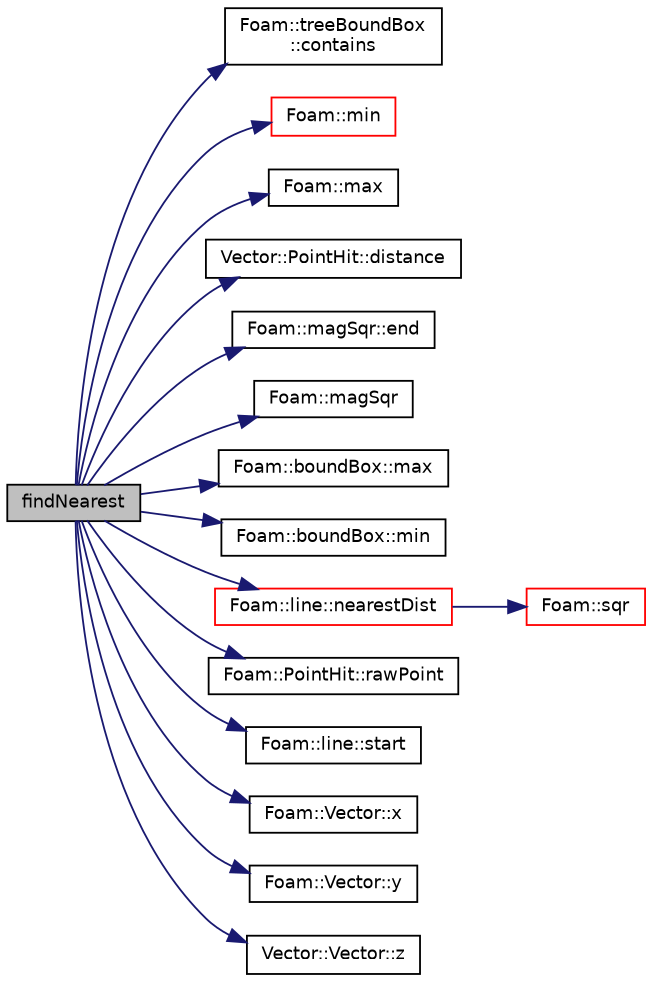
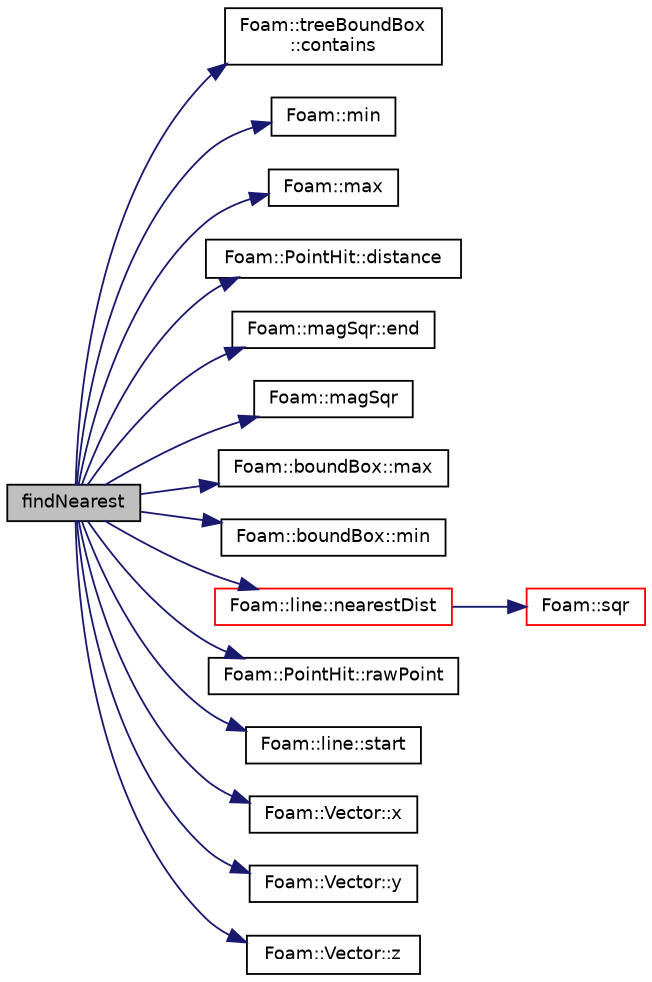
(333, 117) -> (333, 117)
(333, 259) -> (333, 259)
(333, 955) -> (333, 955)
